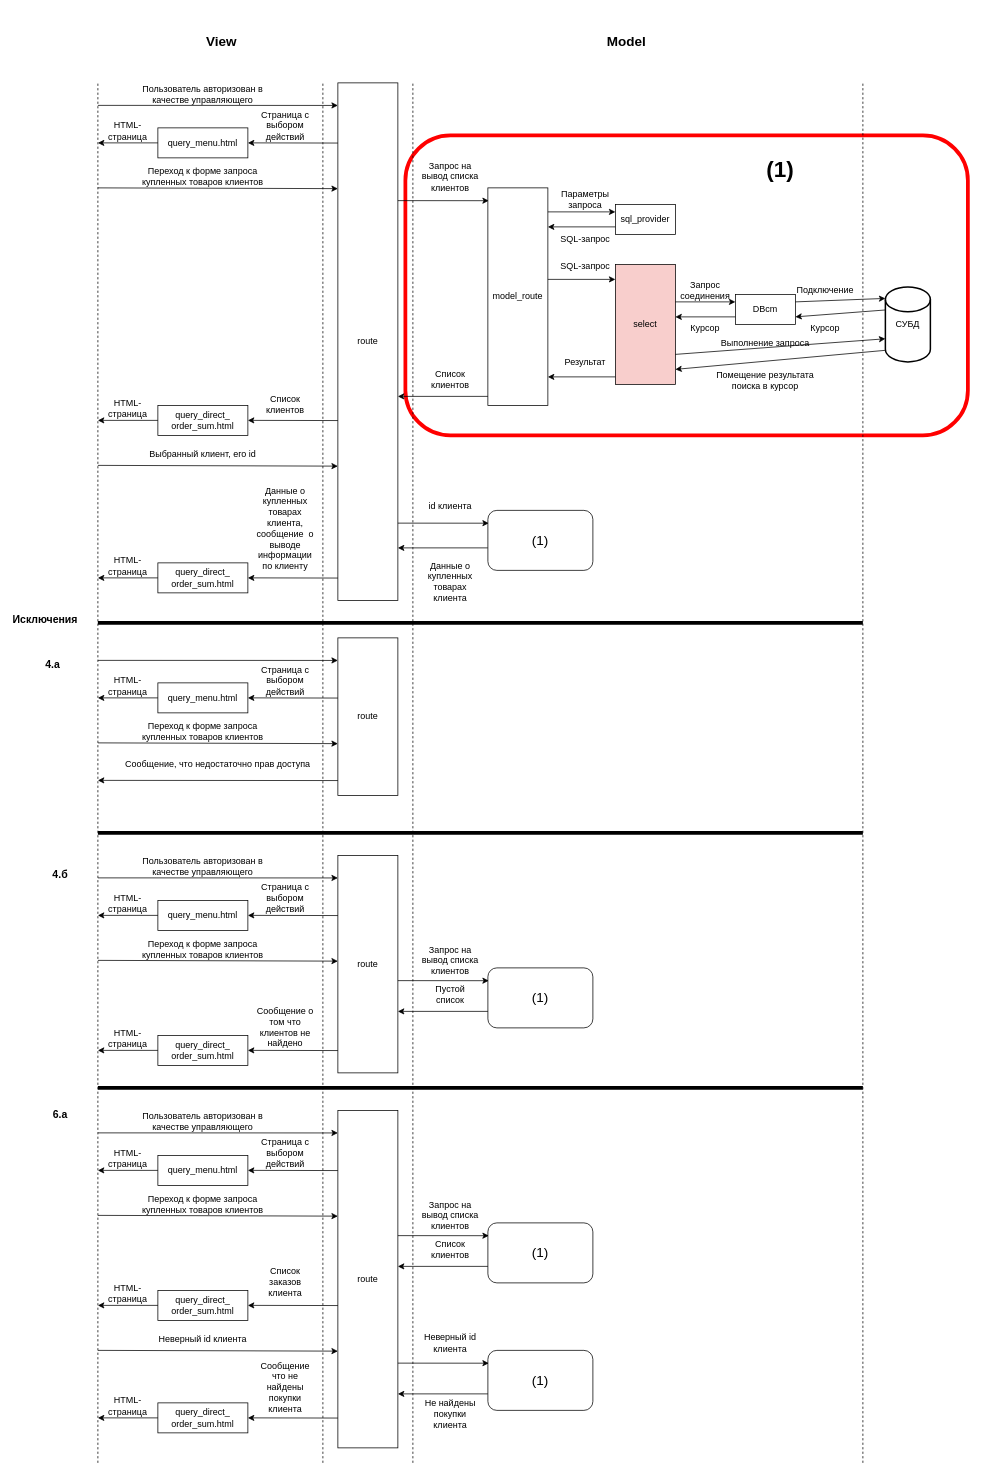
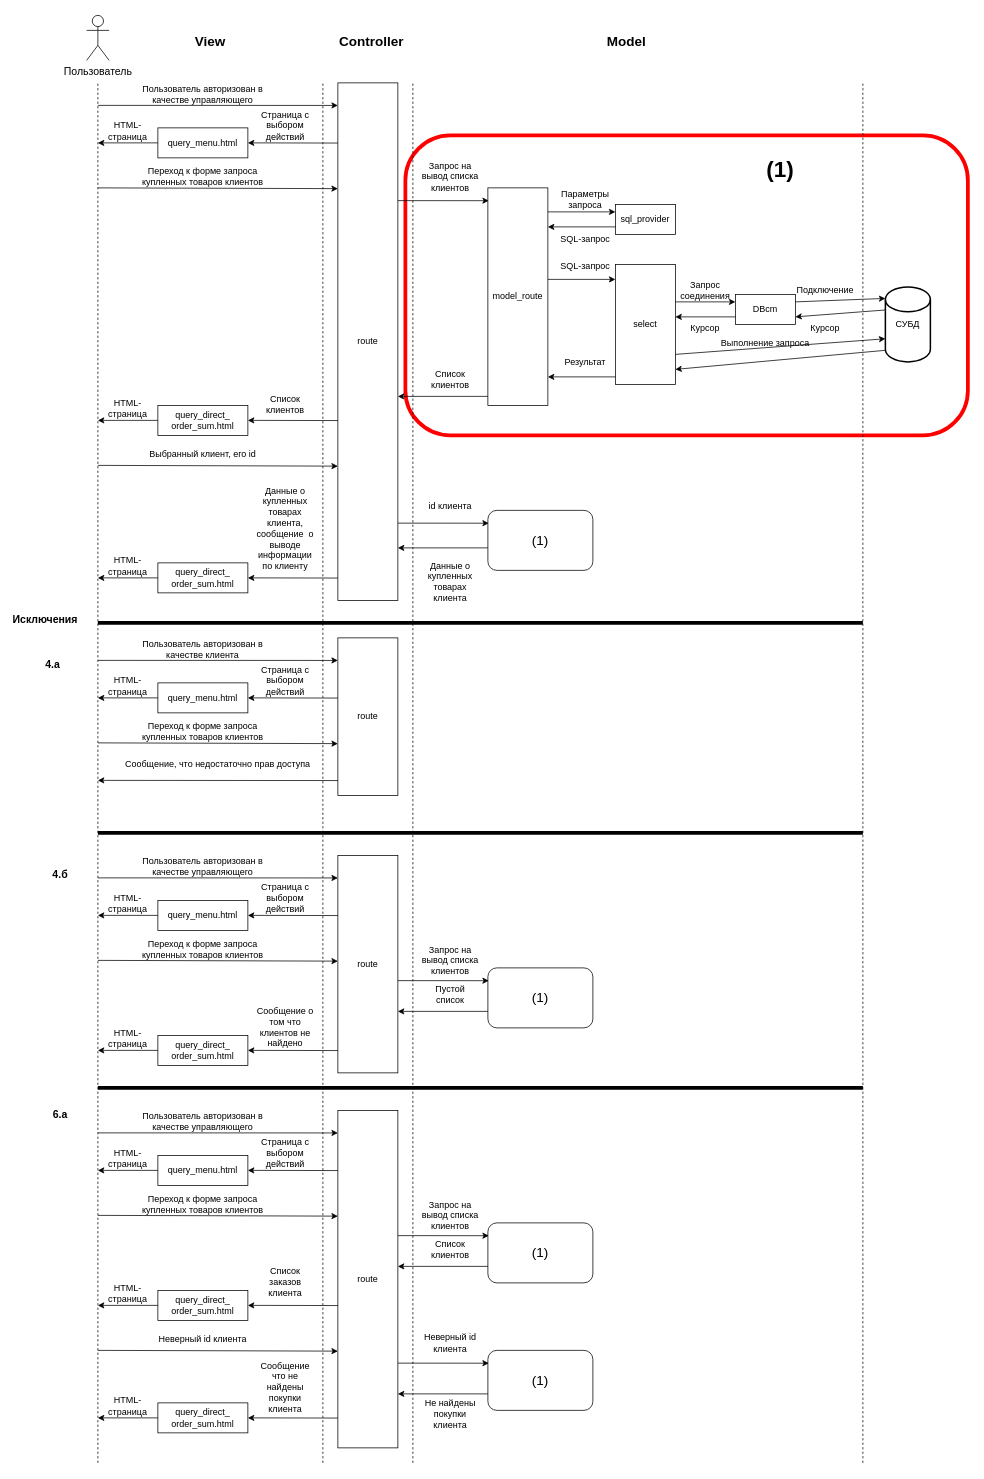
none -> (98, 38)
(222, 42) -> (210, 42)
none -> (372, 42)
(645, 324) -> (645, 324)
(765, 381) -> none
none -> (203, 649)
